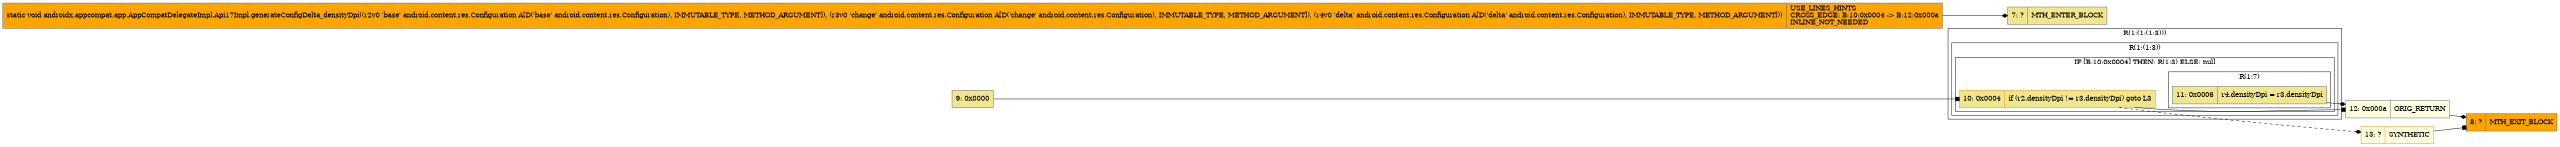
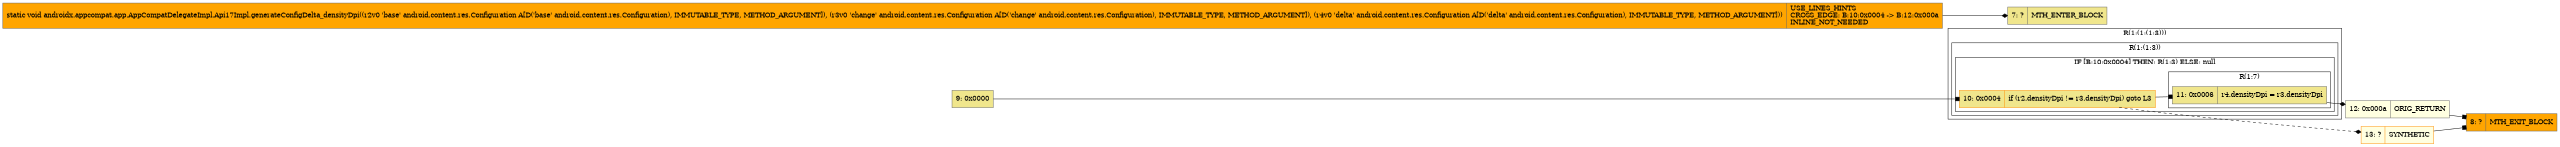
(2237, 111) -> (2161, 97)
(2455, 116) -> (2455, 116)
